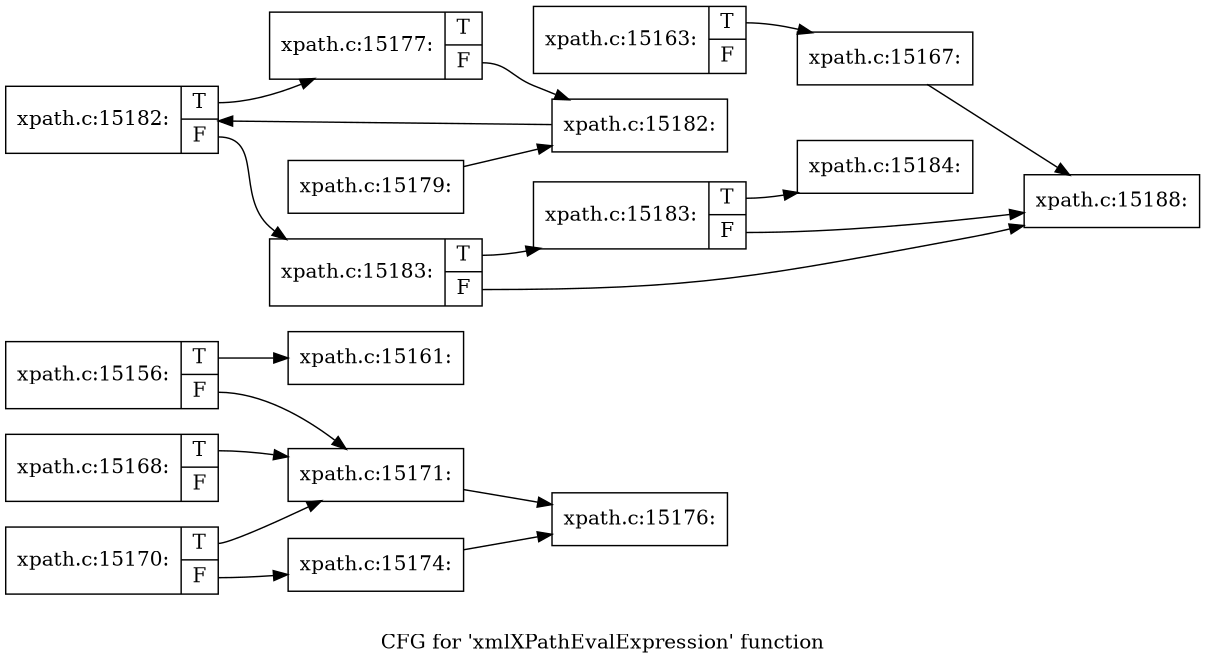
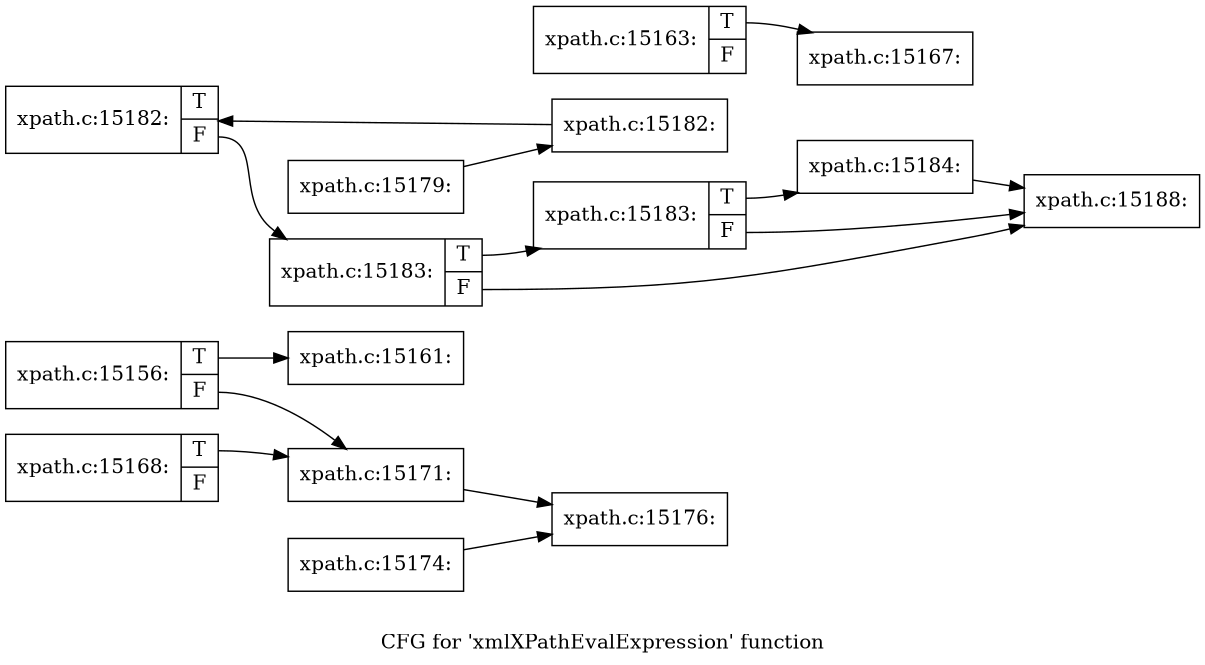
(376, 46) -> none
(992, 126) -> (991, 183)
(112, 561) -> none
